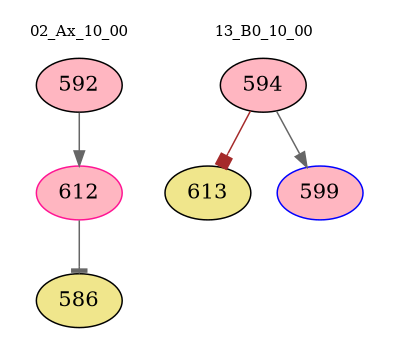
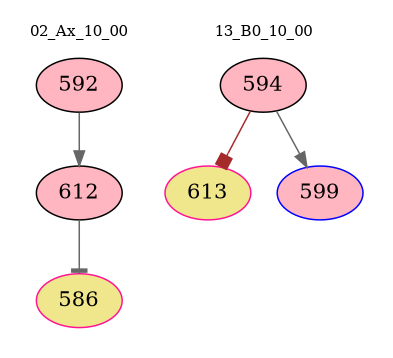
(79, 193) -> (79, 193)
(208, 193) -> (208, 193)
(79, 301) -> (79, 301)
